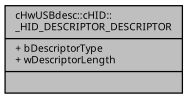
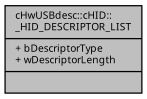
(94, 27) -> (73, 27)
